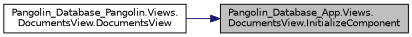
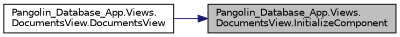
(95, 19) -> (89, 19)
